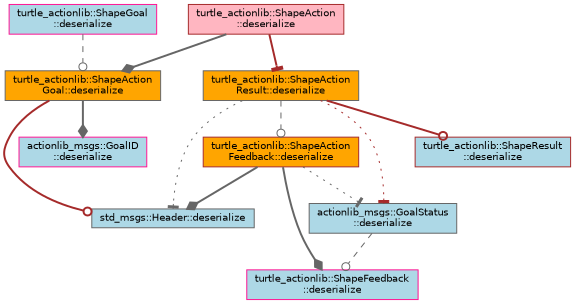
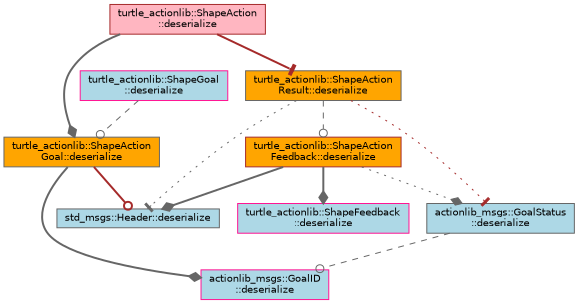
(493, 152) -> none
(330, 184) -> (406, 183)
(360, 248) -> (387, 250)
